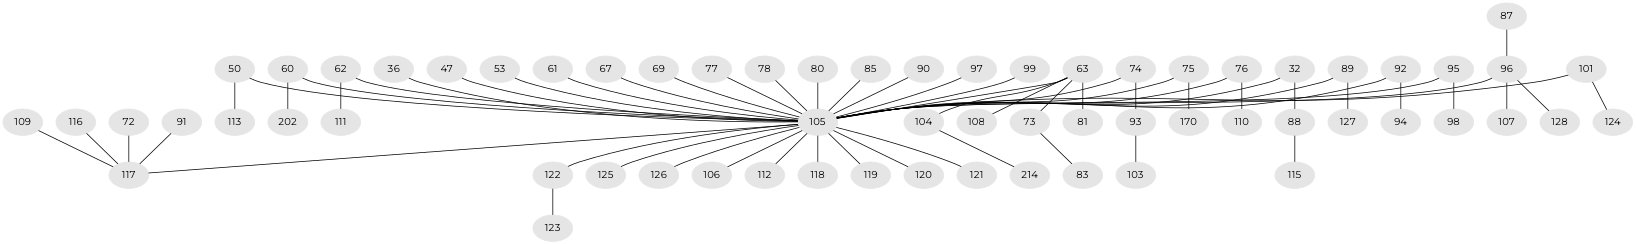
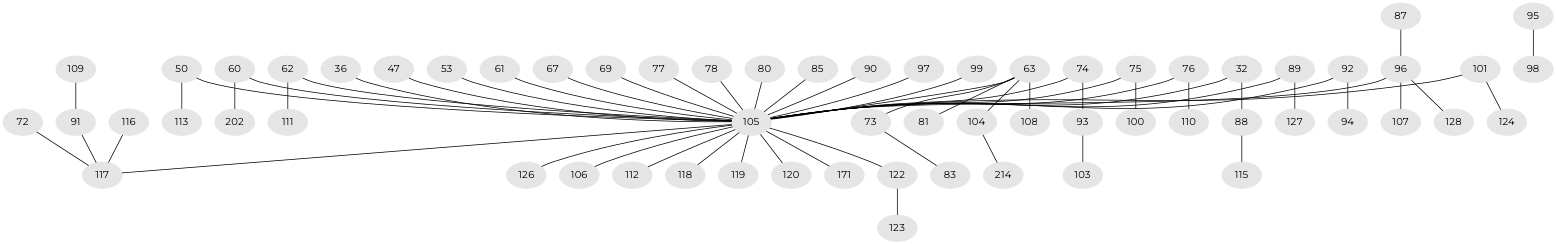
(1138, 102) -> none
(1189, 122) -> (1136, 122)
(76, 149) -> (76, 96)
(606, 175) -> none
(977, 175) -> (844, 175)
